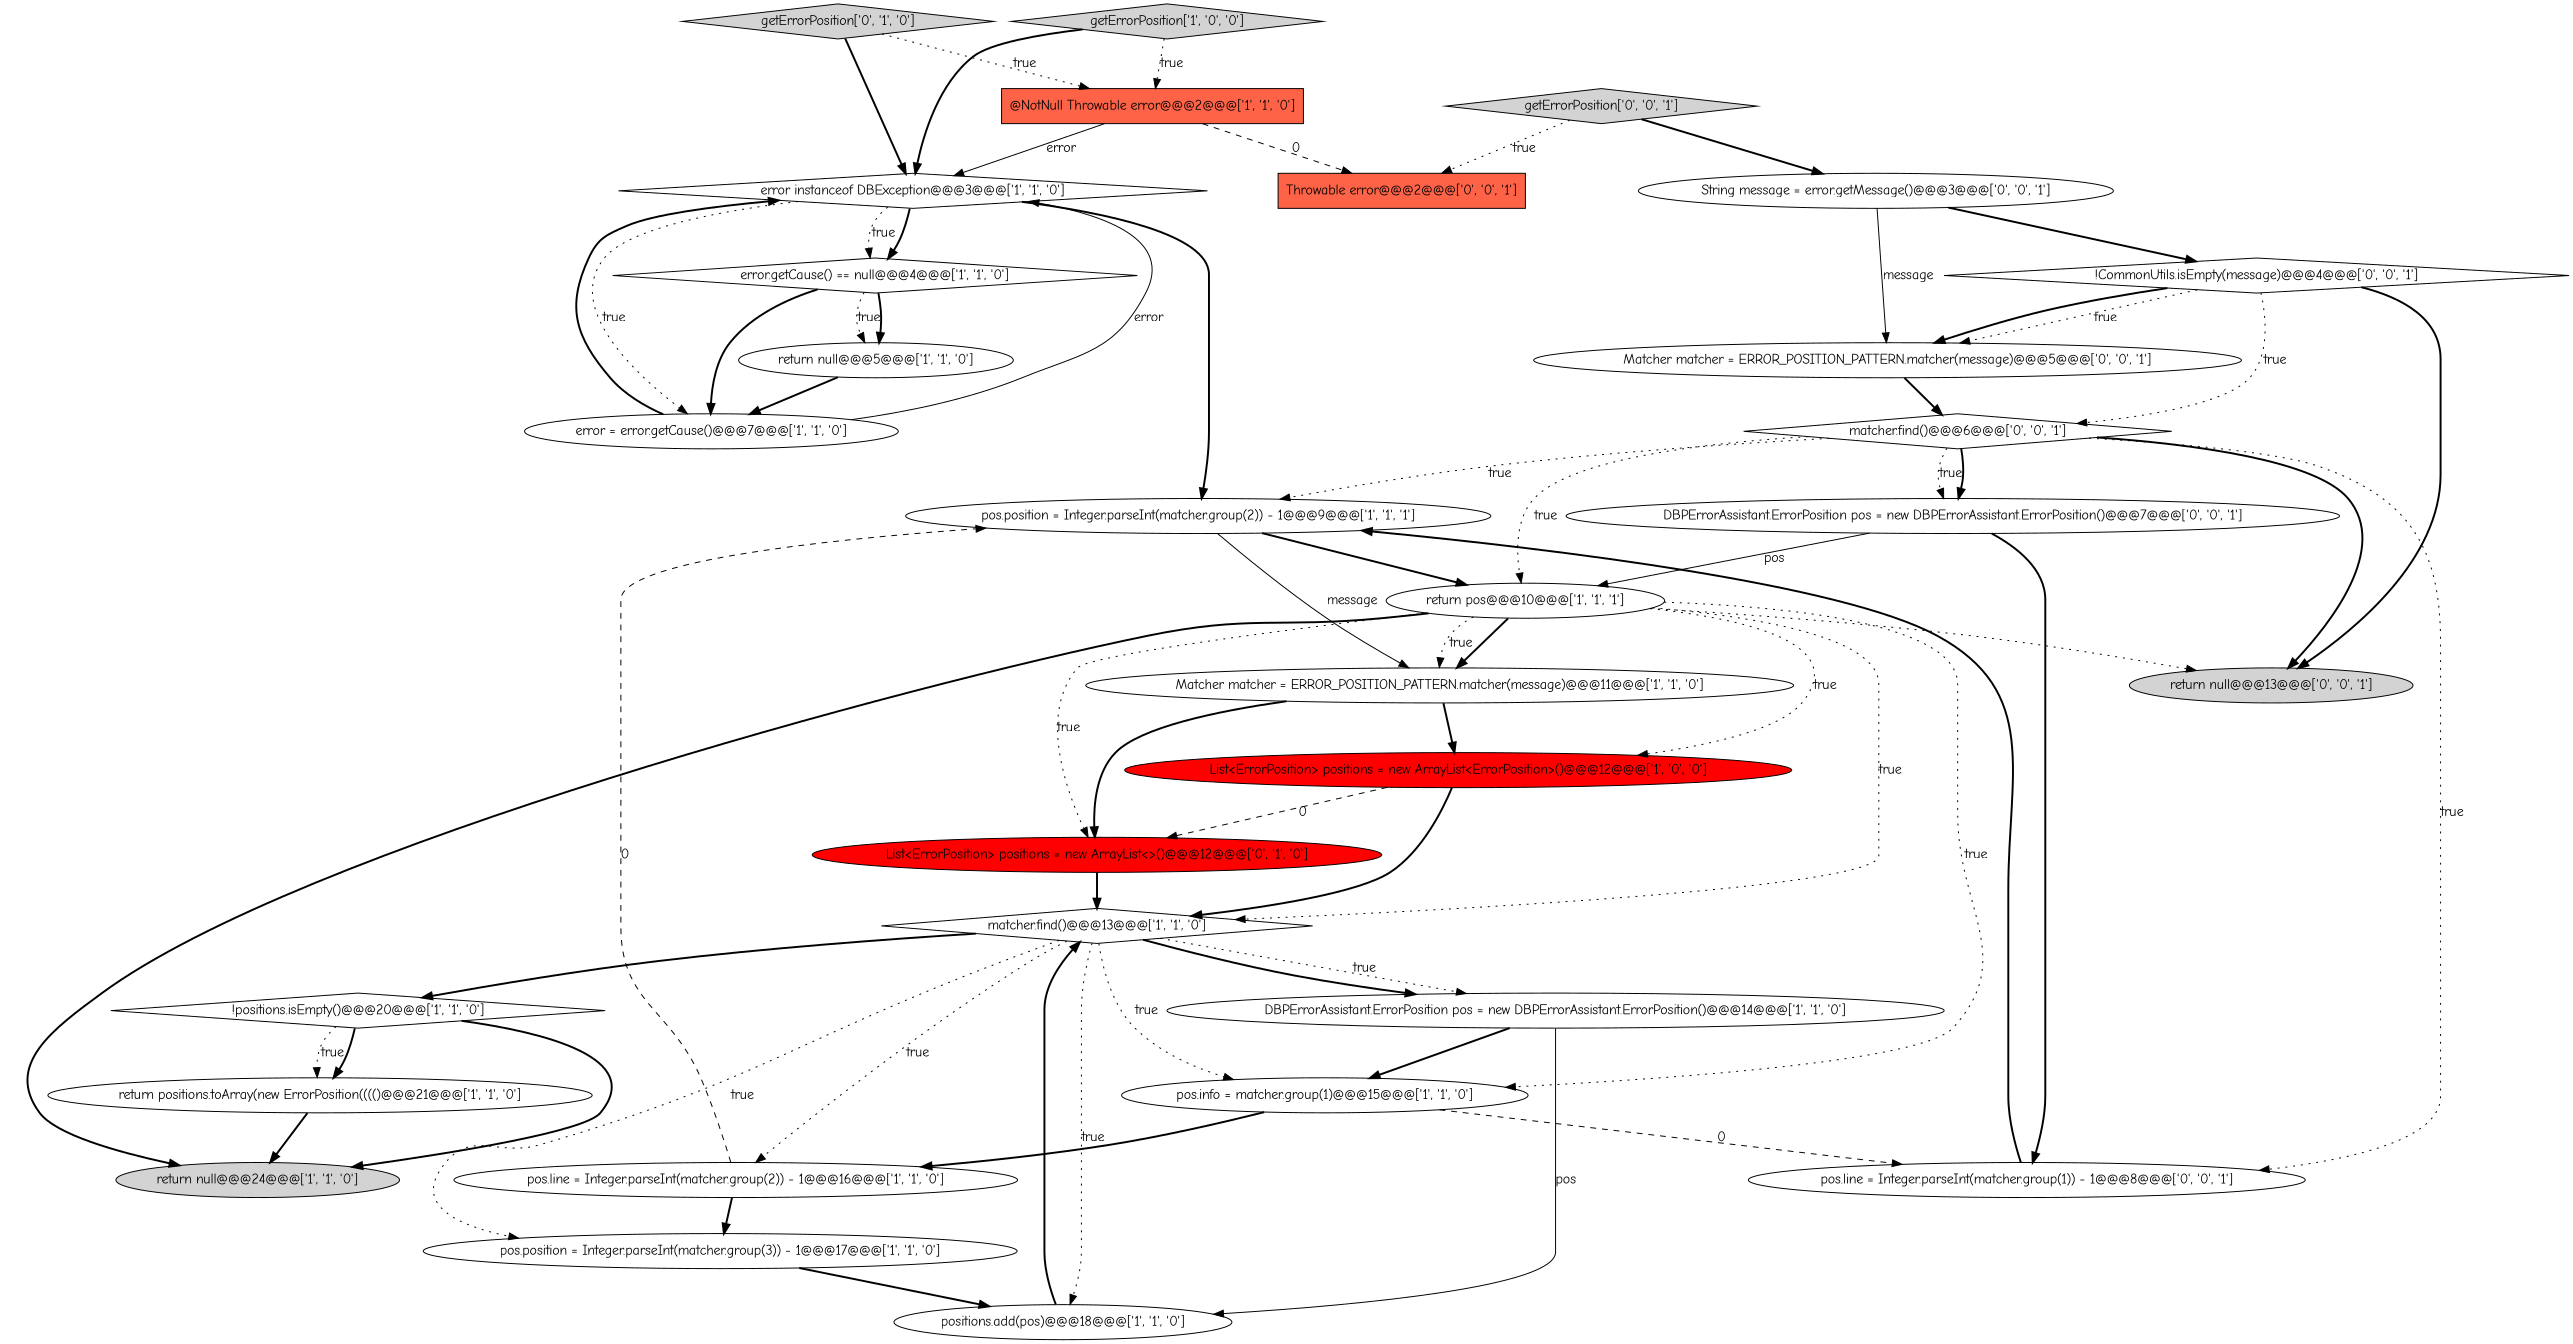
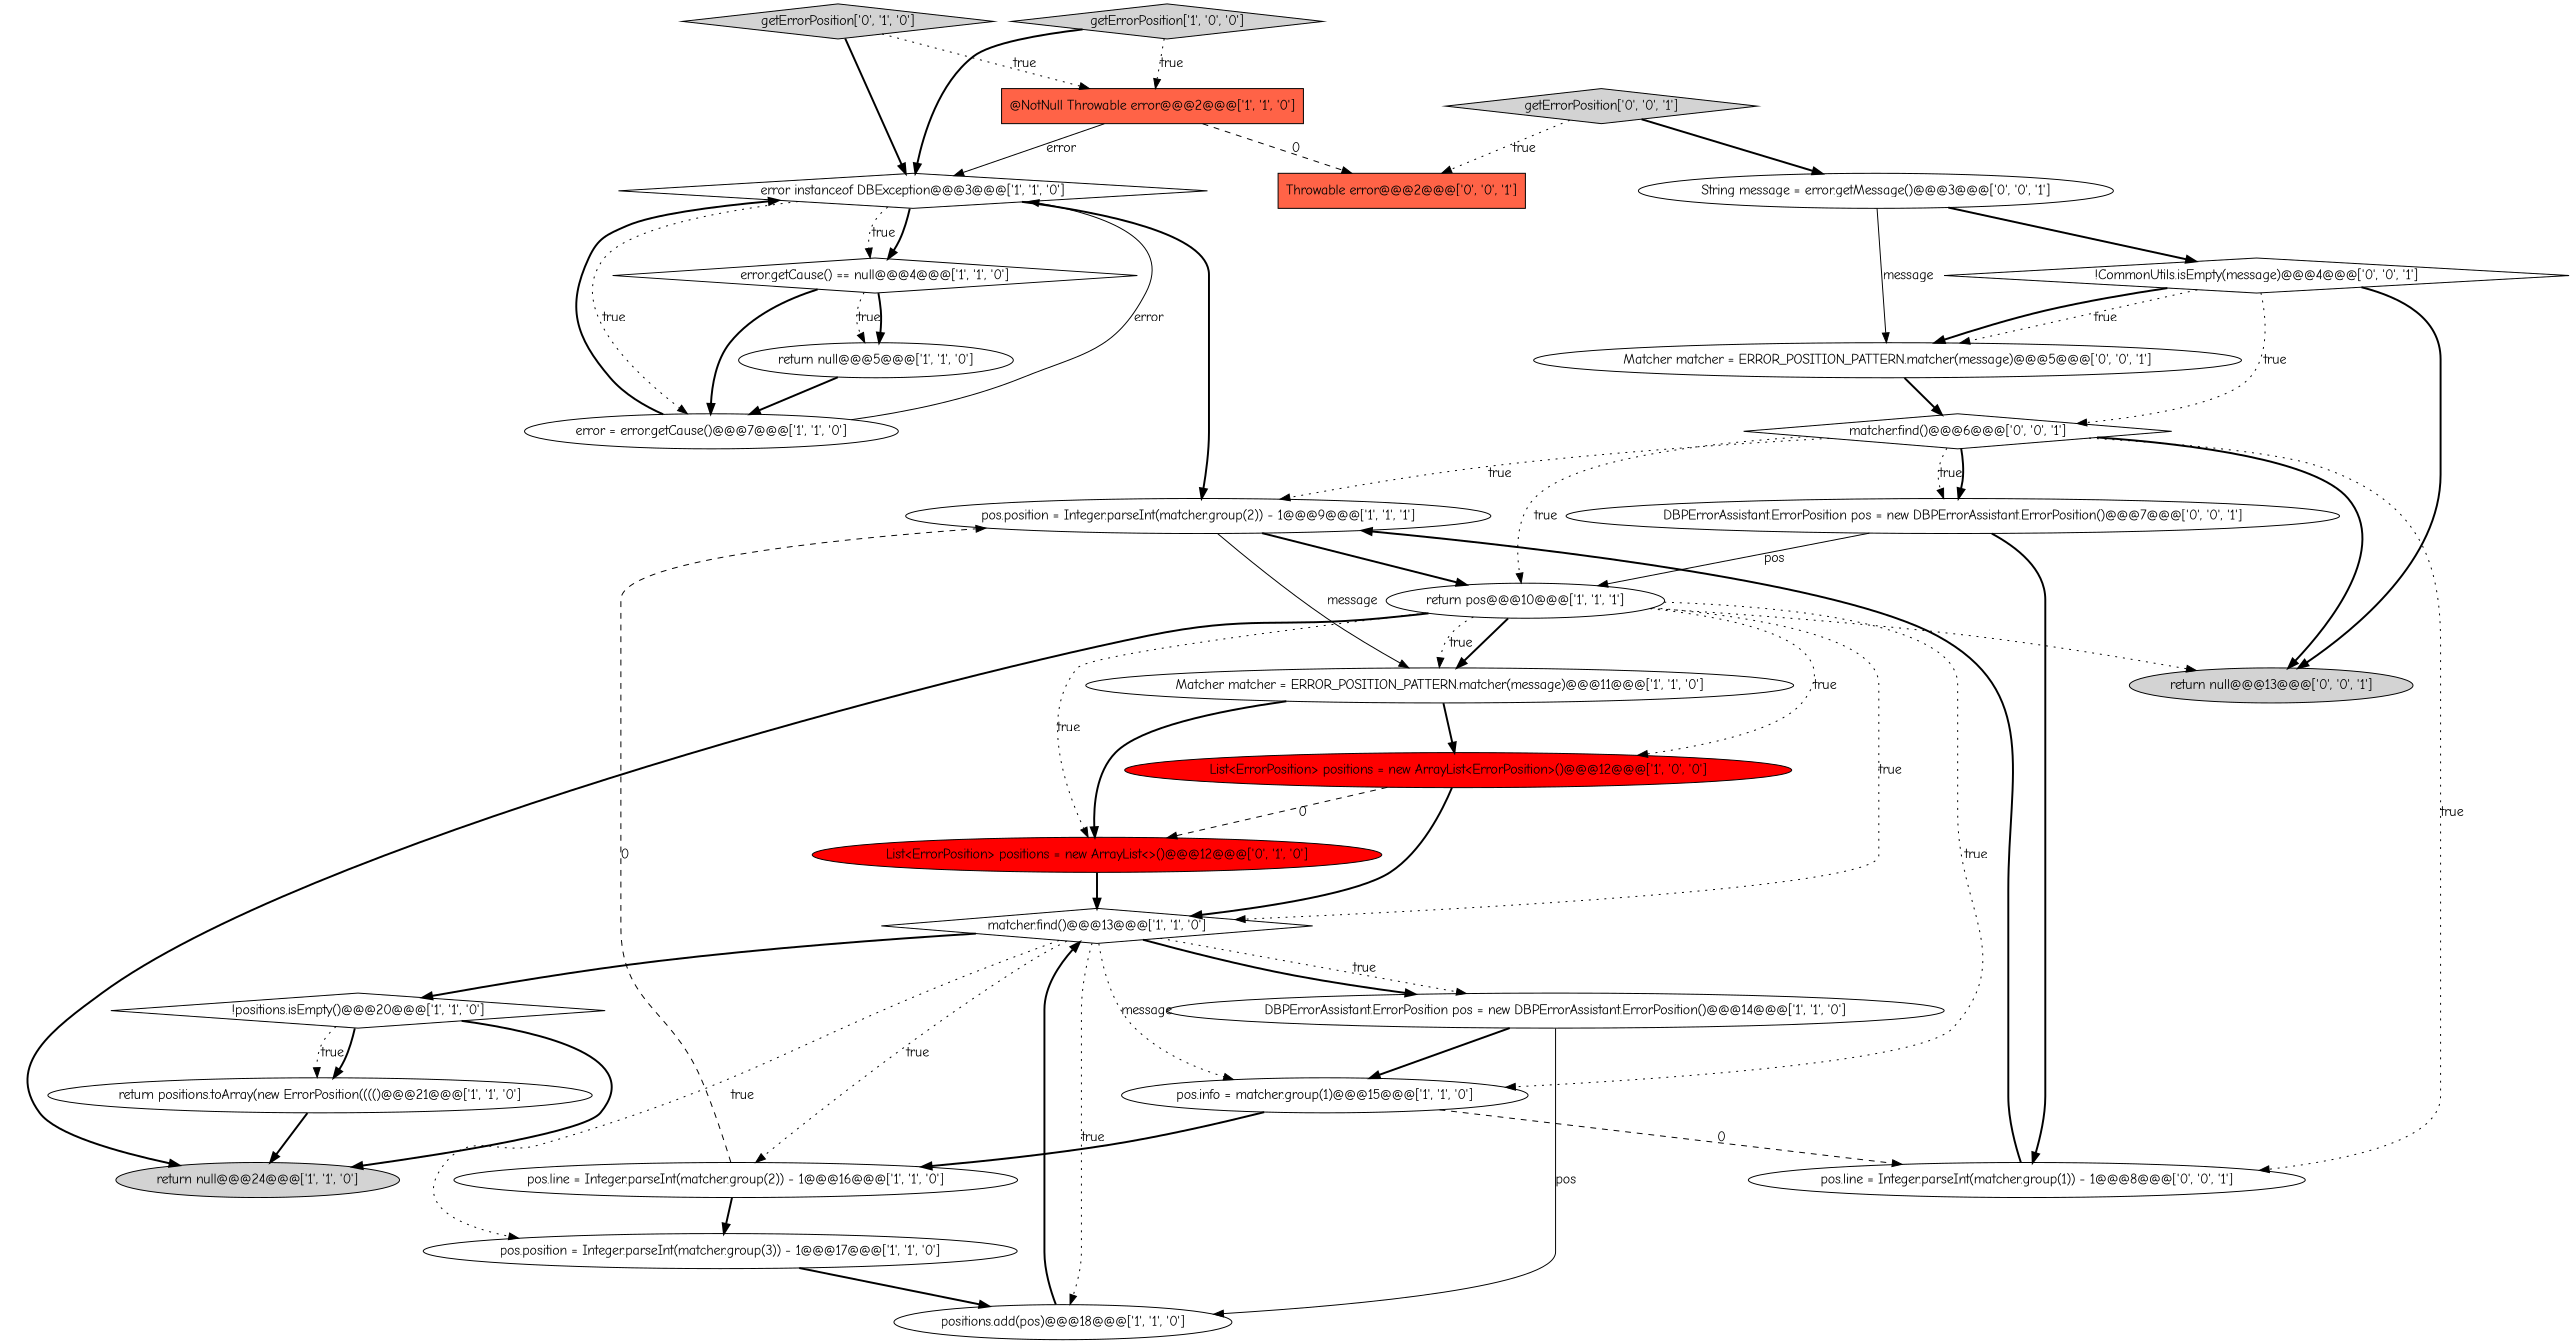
(1147, 1011) -> (1147, 1011)
